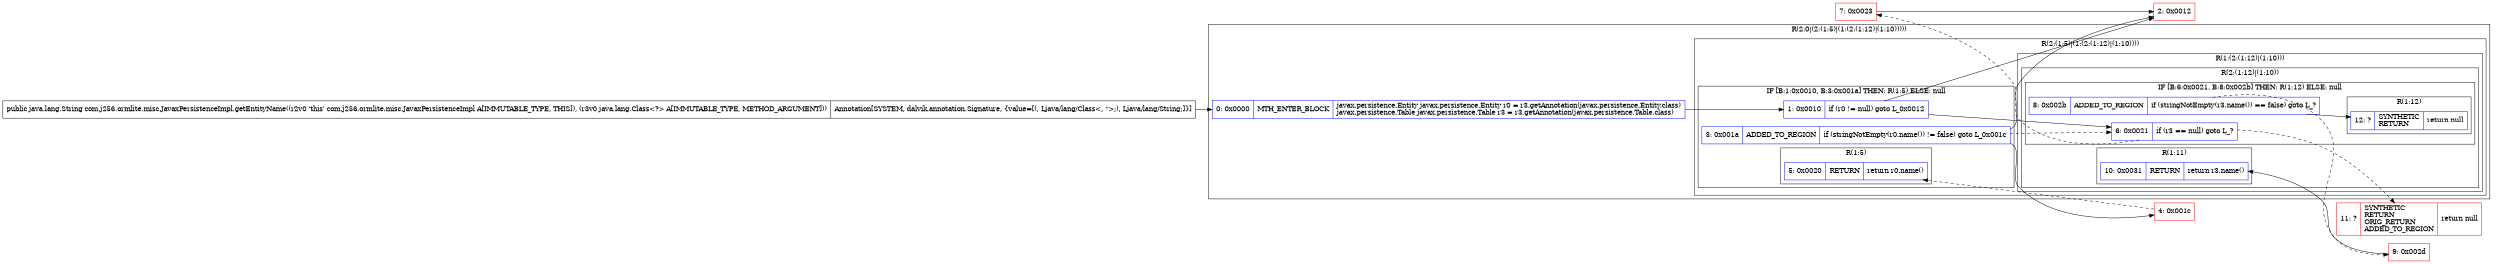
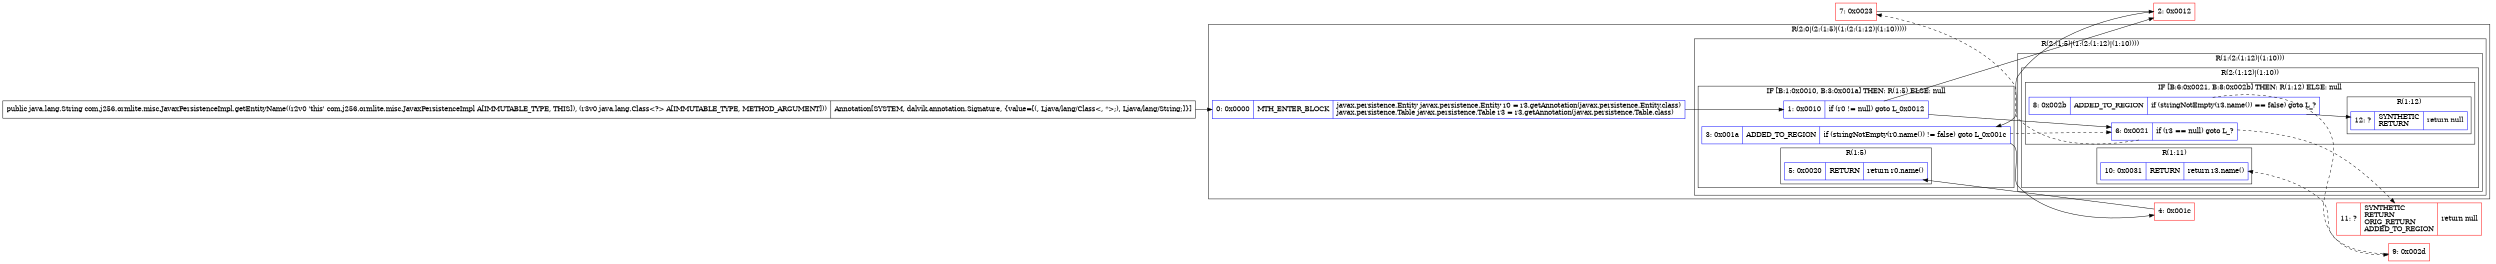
(2044, 59) -> (2054, 44)
(2013, 191) -> (2013, 191)
(2327, 210) -> (2327, 210)
